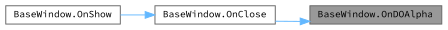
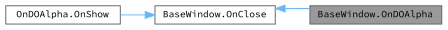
(63, 15) -> (63, 15)
(288, 21) -> (298, 8)
